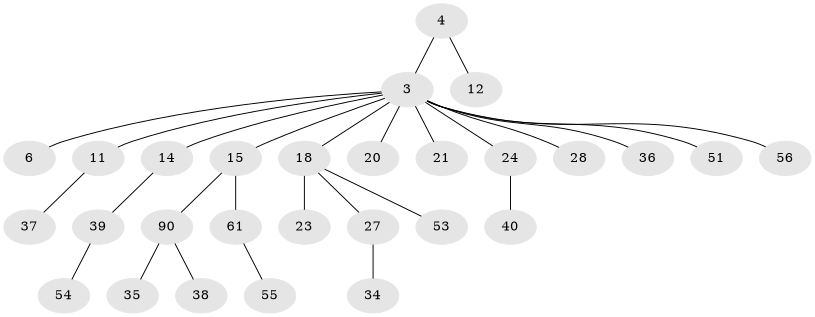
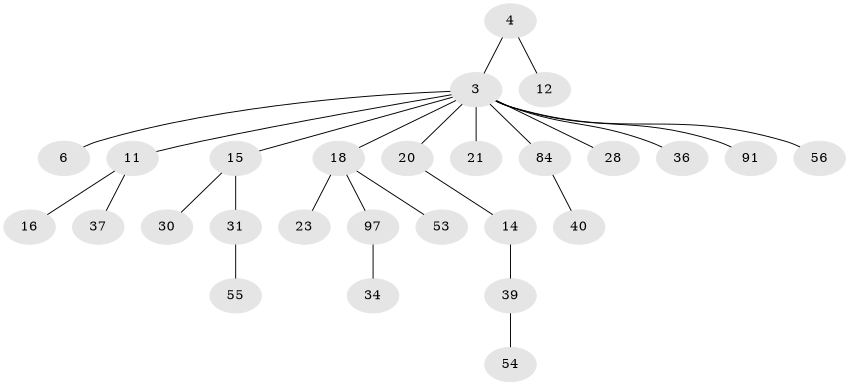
(284, 117) -> (459, 193)
(510, 158) -> (545, 158)
(717, 158) -> (751, 158)
none -> (30, 227)
(167, 227) -> (167, 227)
(236, 227) -> (236, 227)
(373, 227) -> (373, 227)
(133, 296) -> none
(201, 296) -> none
